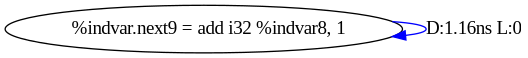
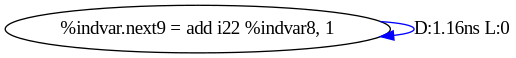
(204, 29) -> (198, 29)
